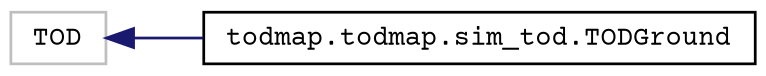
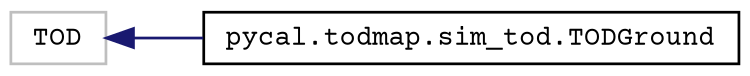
(479, 38) -> (471, 38)
